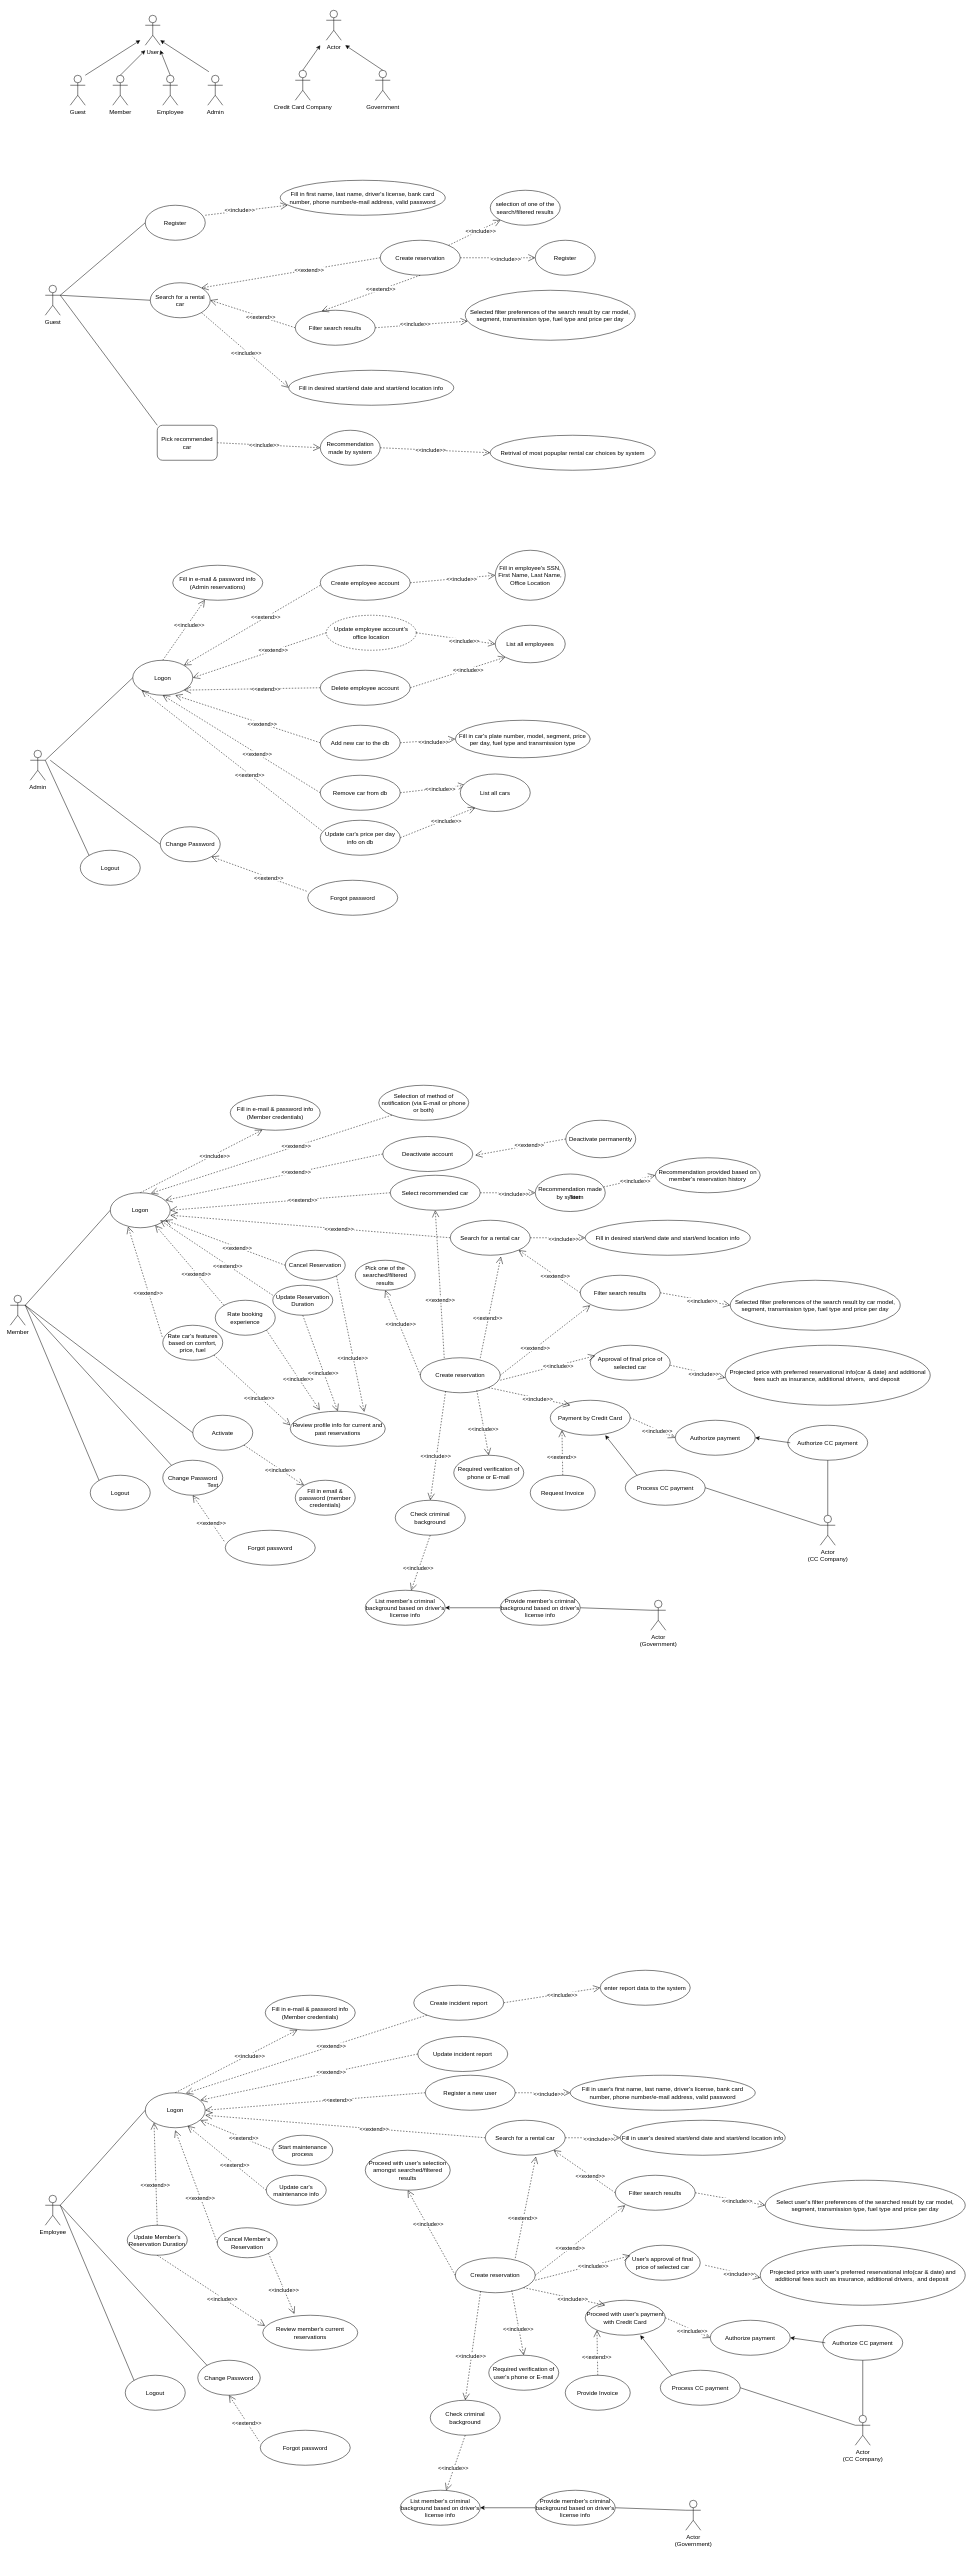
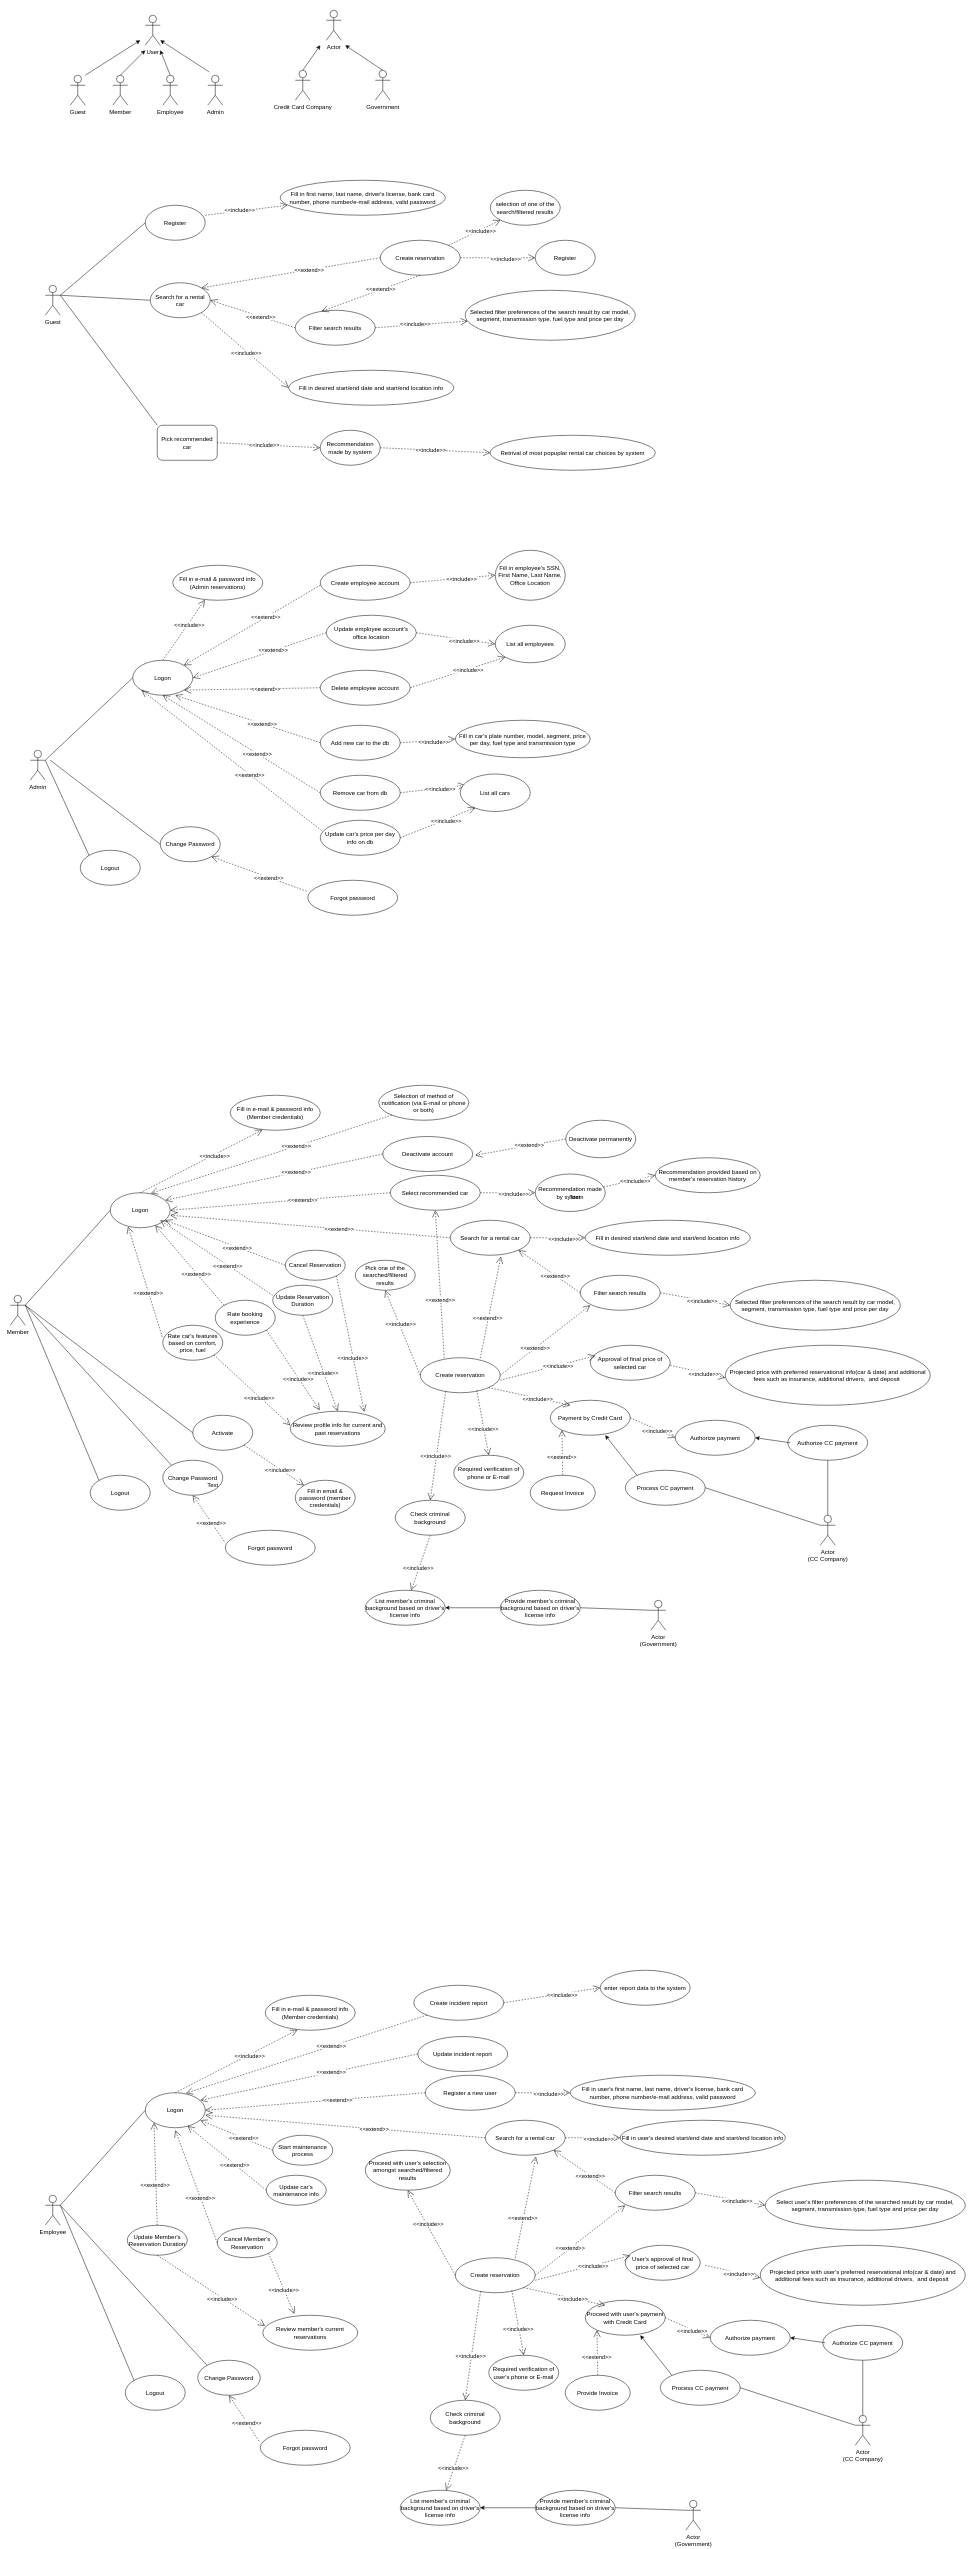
(371, 633) -> (371, 633)
